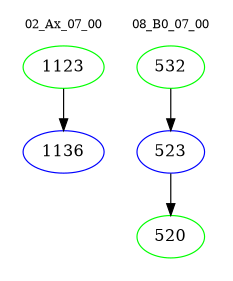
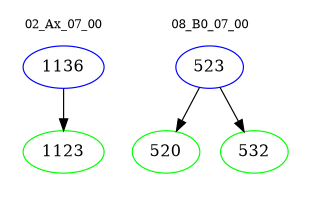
(64, 104) -> (64, 104)
(171, 104) -> (229, 104)
